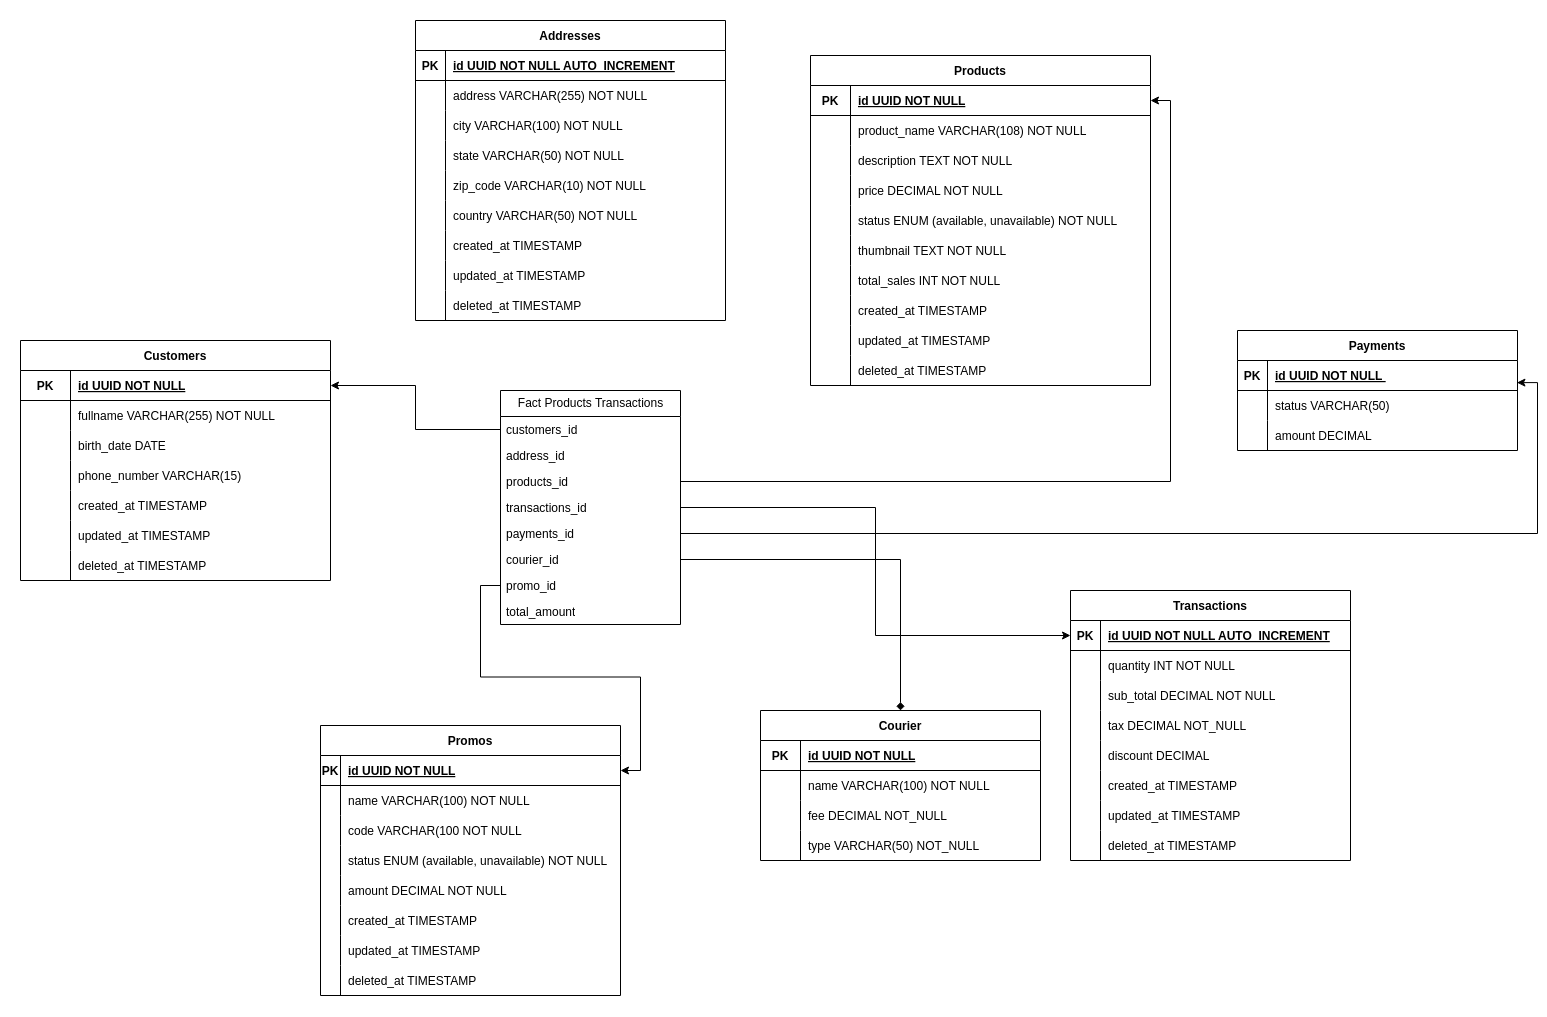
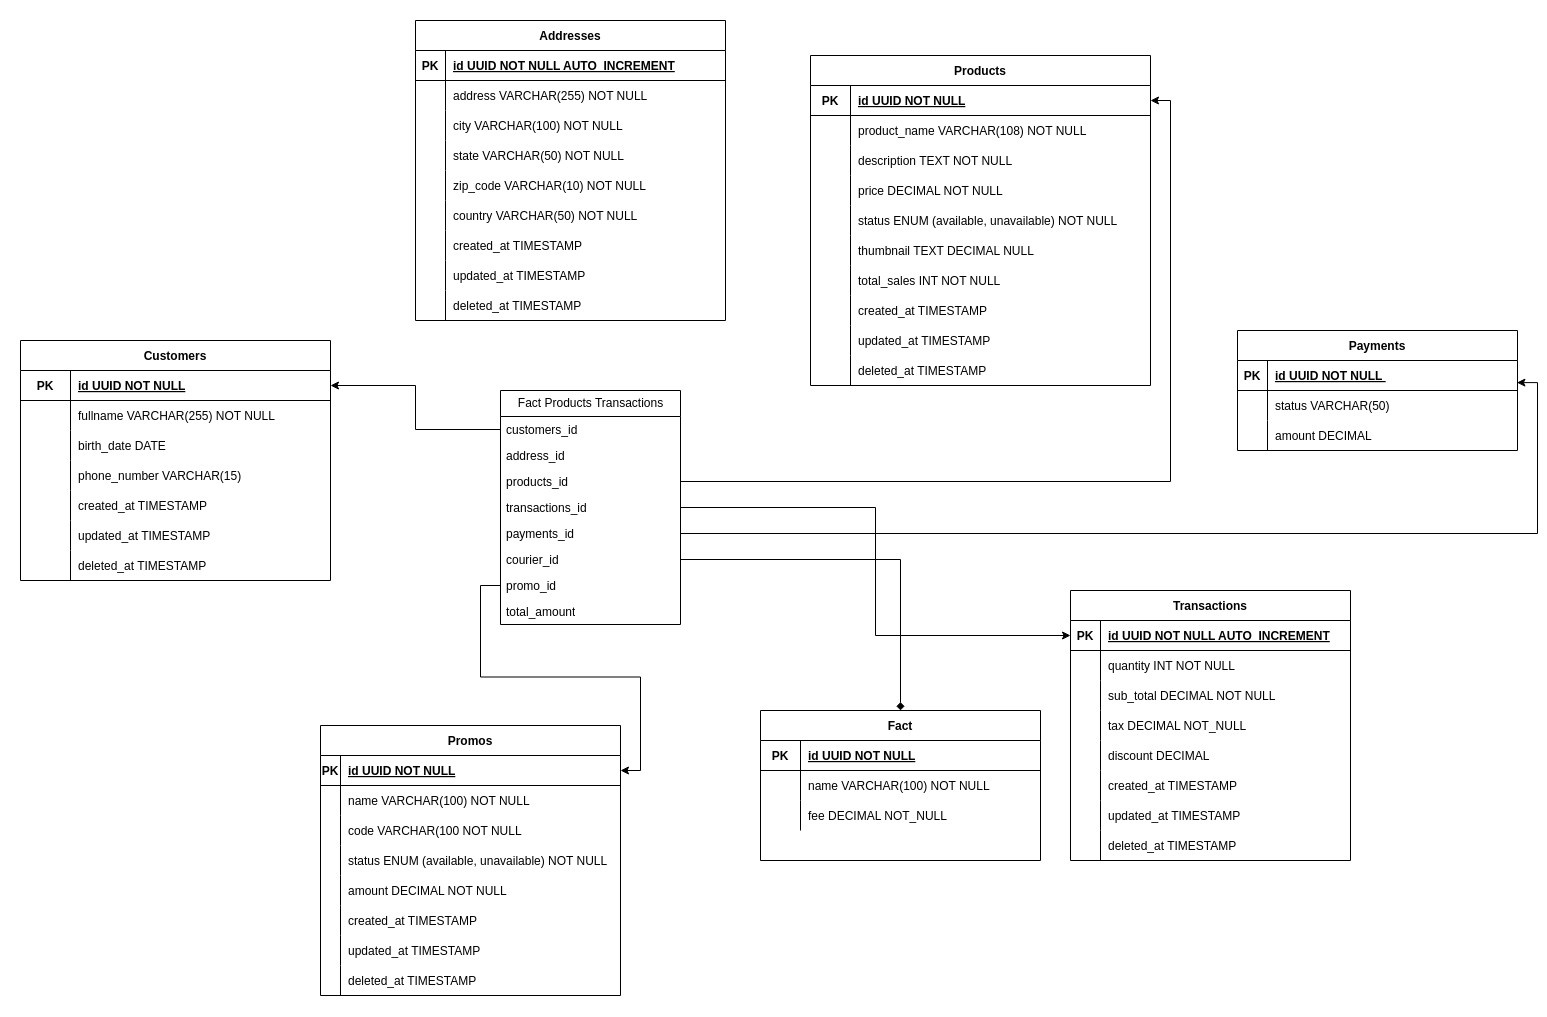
(927, 251) -> (941, 251)
(900, 726) -> (900, 726)
(921, 846) -> none
